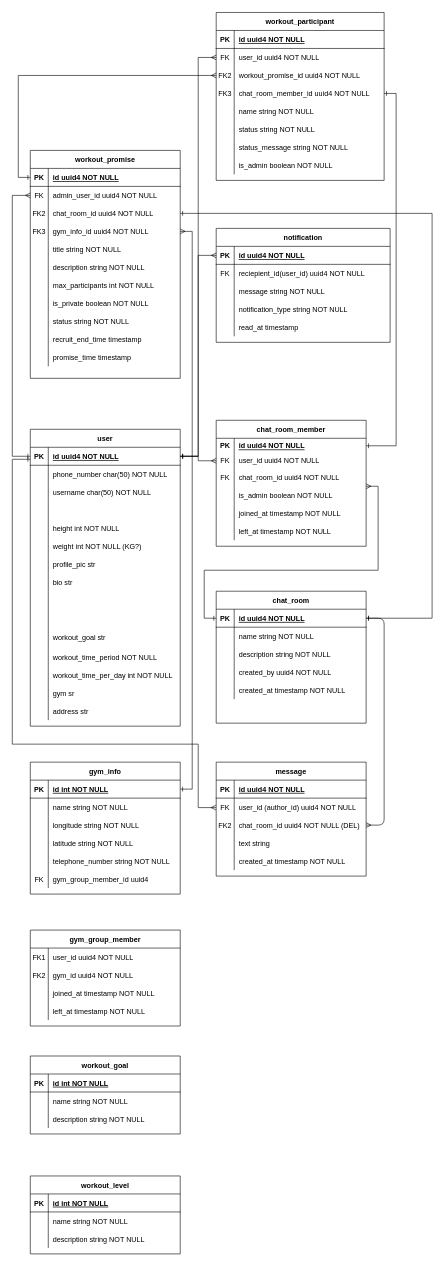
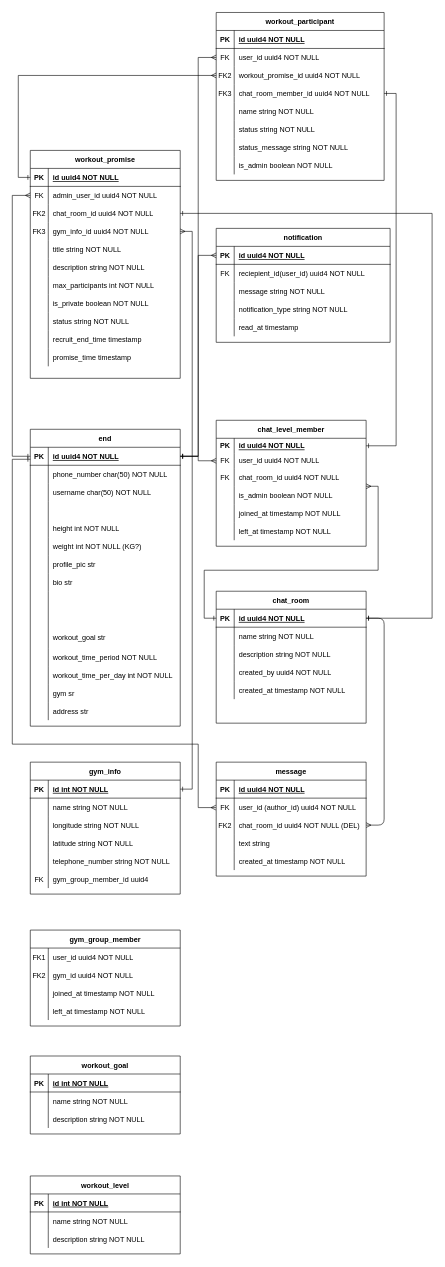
(291, 430) -> (291, 430)
(105, 439) -> (105, 439)
